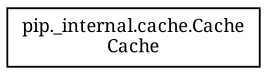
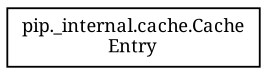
(134, 37) -> (134, 37)
